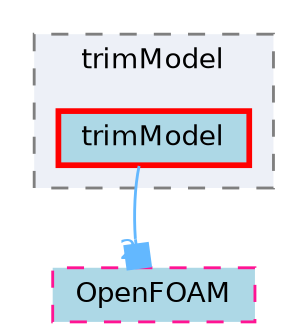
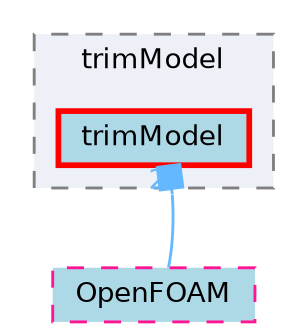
(135, 206) -> (173, 231)
